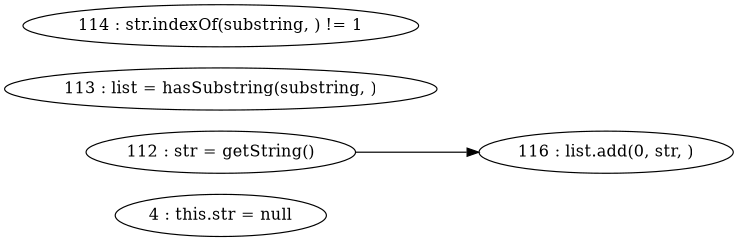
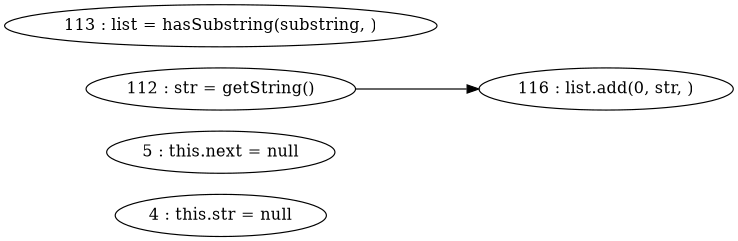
(221, 26) -> none
none -> (221, 152)
